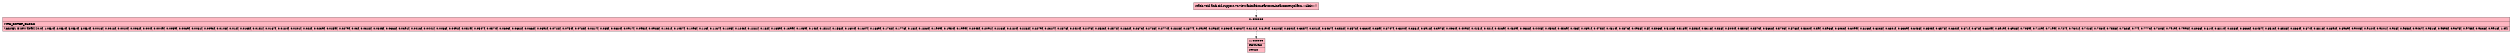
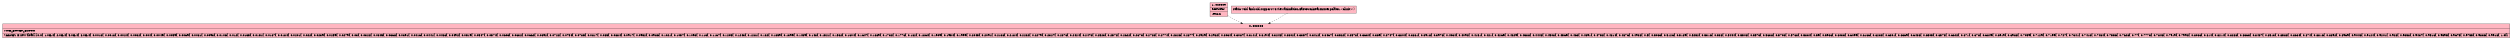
(1256, 34) -> (1234, 19)
